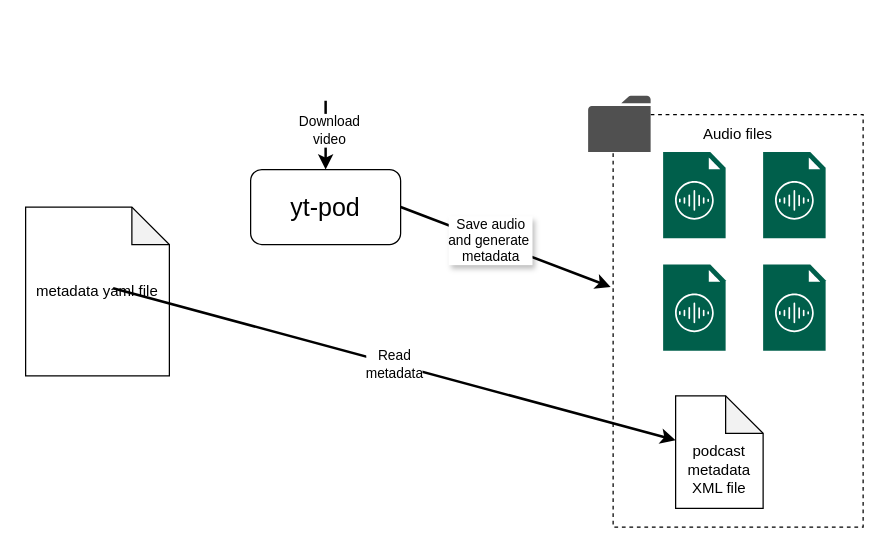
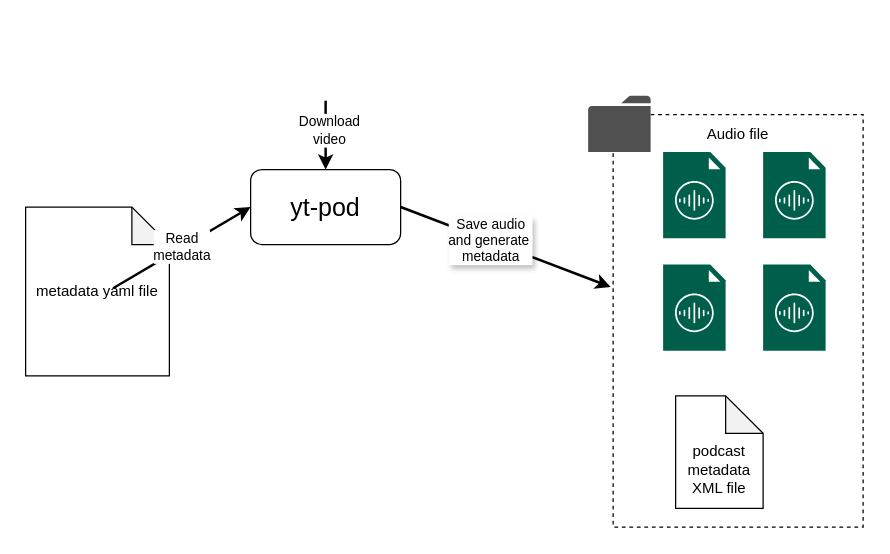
(738, 134) -> (738, 134)
(532, 401) -> (145, 269)
